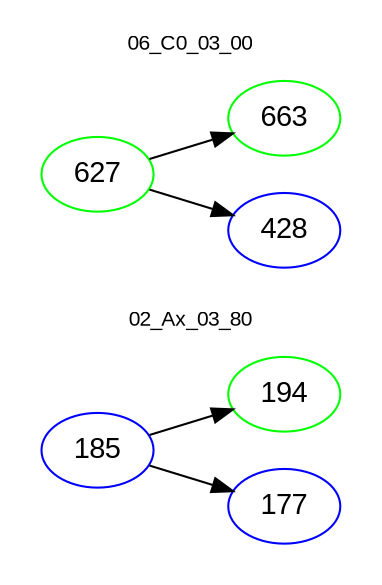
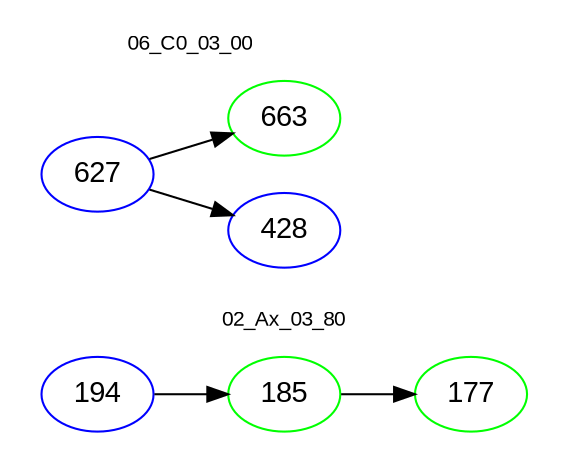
(98, 174) -> (98, 174)
(284, 394) -> (98, 394)
(181, 425) -> (181, 394)
(98, 450) -> (284, 394)
(284, 506) -> (471, 394)
